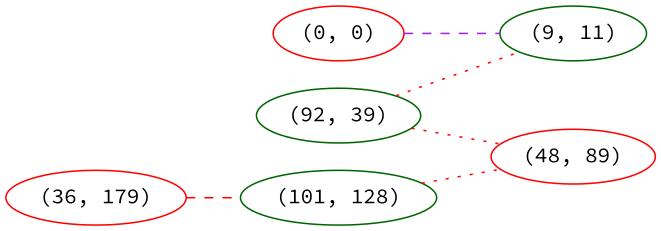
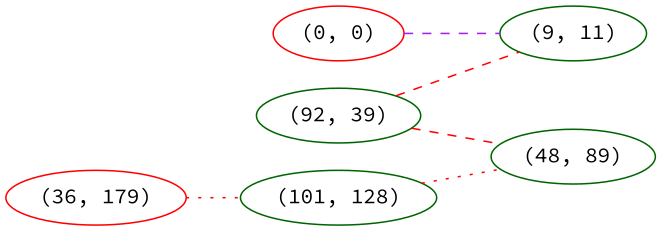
(458, 74) -> (458, 74)
(456, 136) -> (456, 136)
(573, 157) -> (573, 157)
(213, 198) -> (213, 198)
